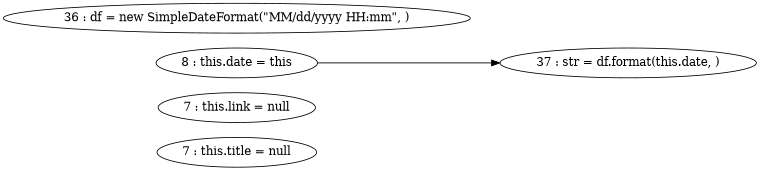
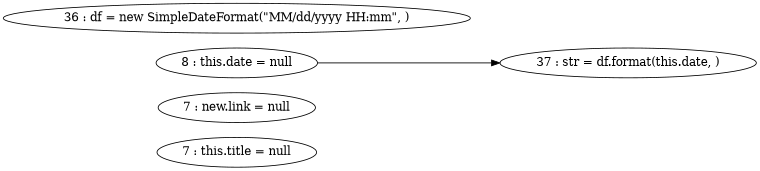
(237, 63) -> (237, 63)
(237, 108) -> (237, 108)
